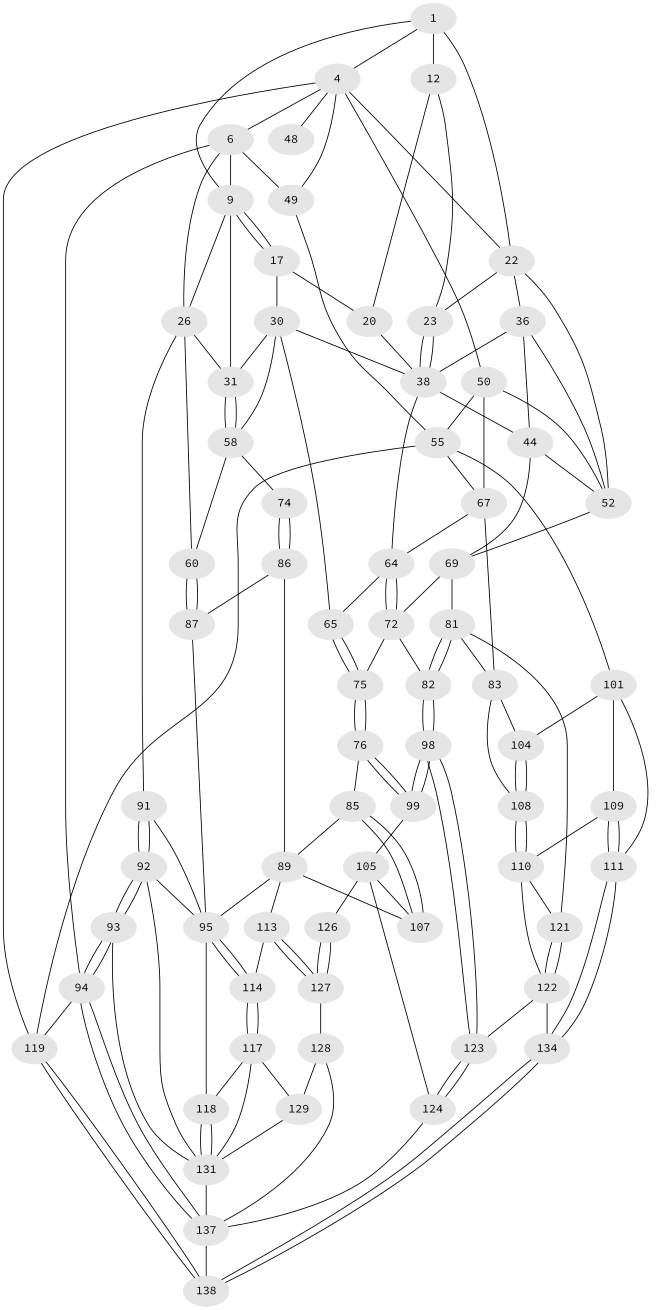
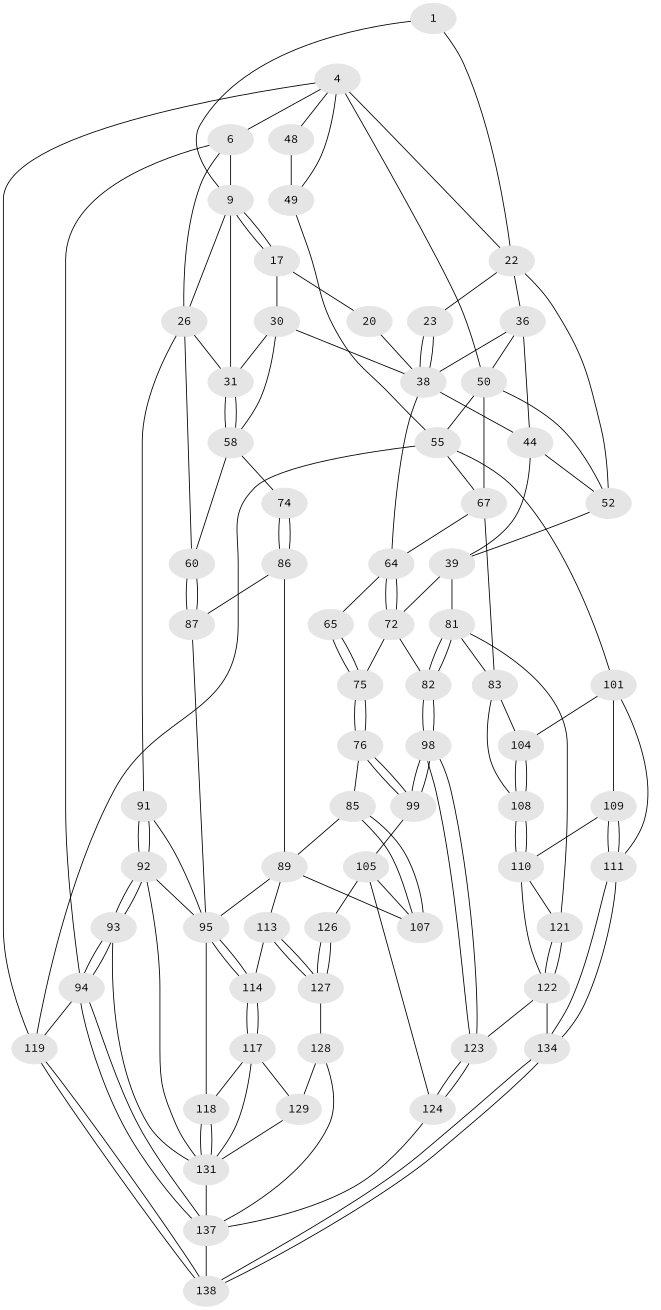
(386, 49) -> none
(433, 79) -> none
(261, 170) -> (291, 170)
(575, 409) -> (503, 352)
(312, 472) -> none
(452, 564) -> (452, 564)
